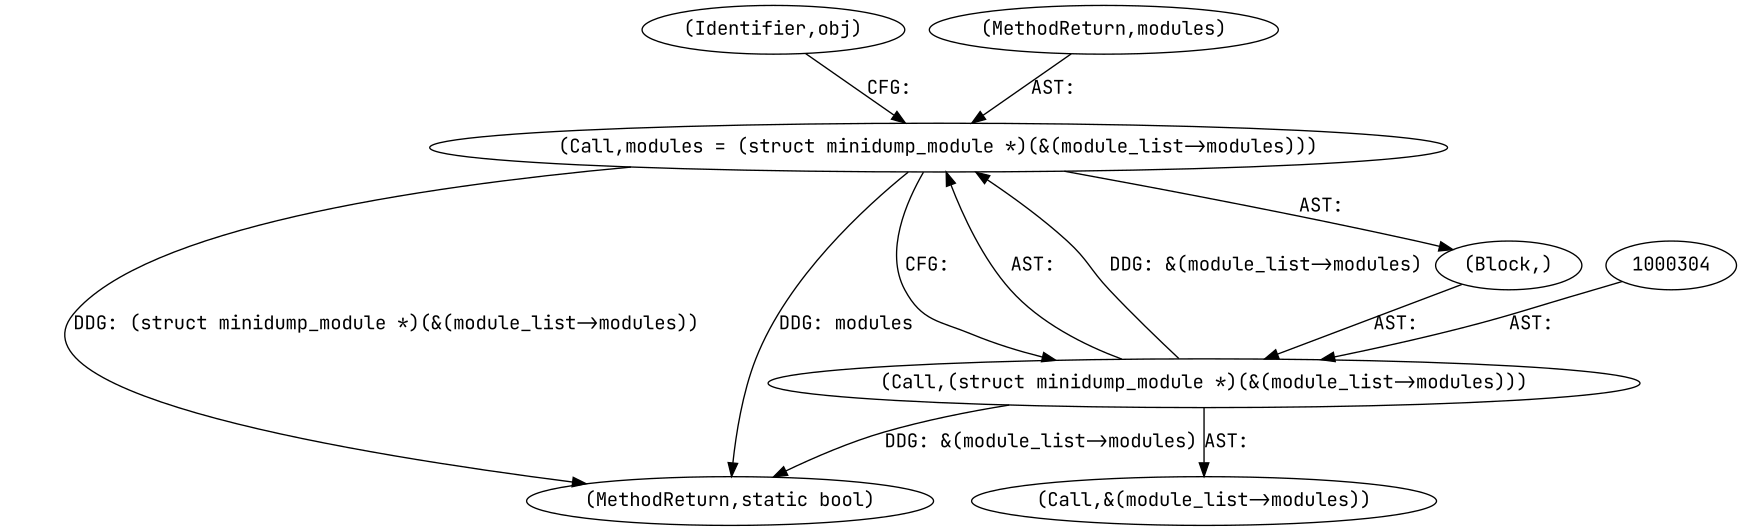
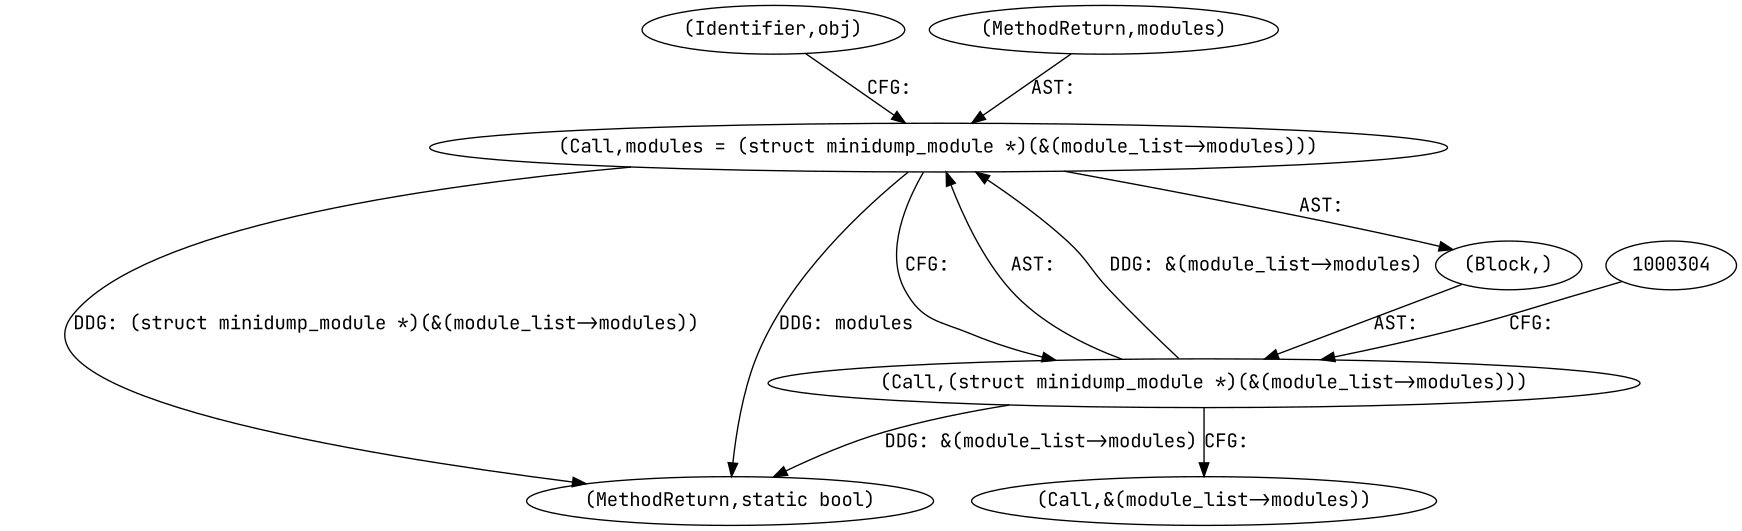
(1537, 324) -> (1537, 324)
(1232, 442) -> (1232, 442)
